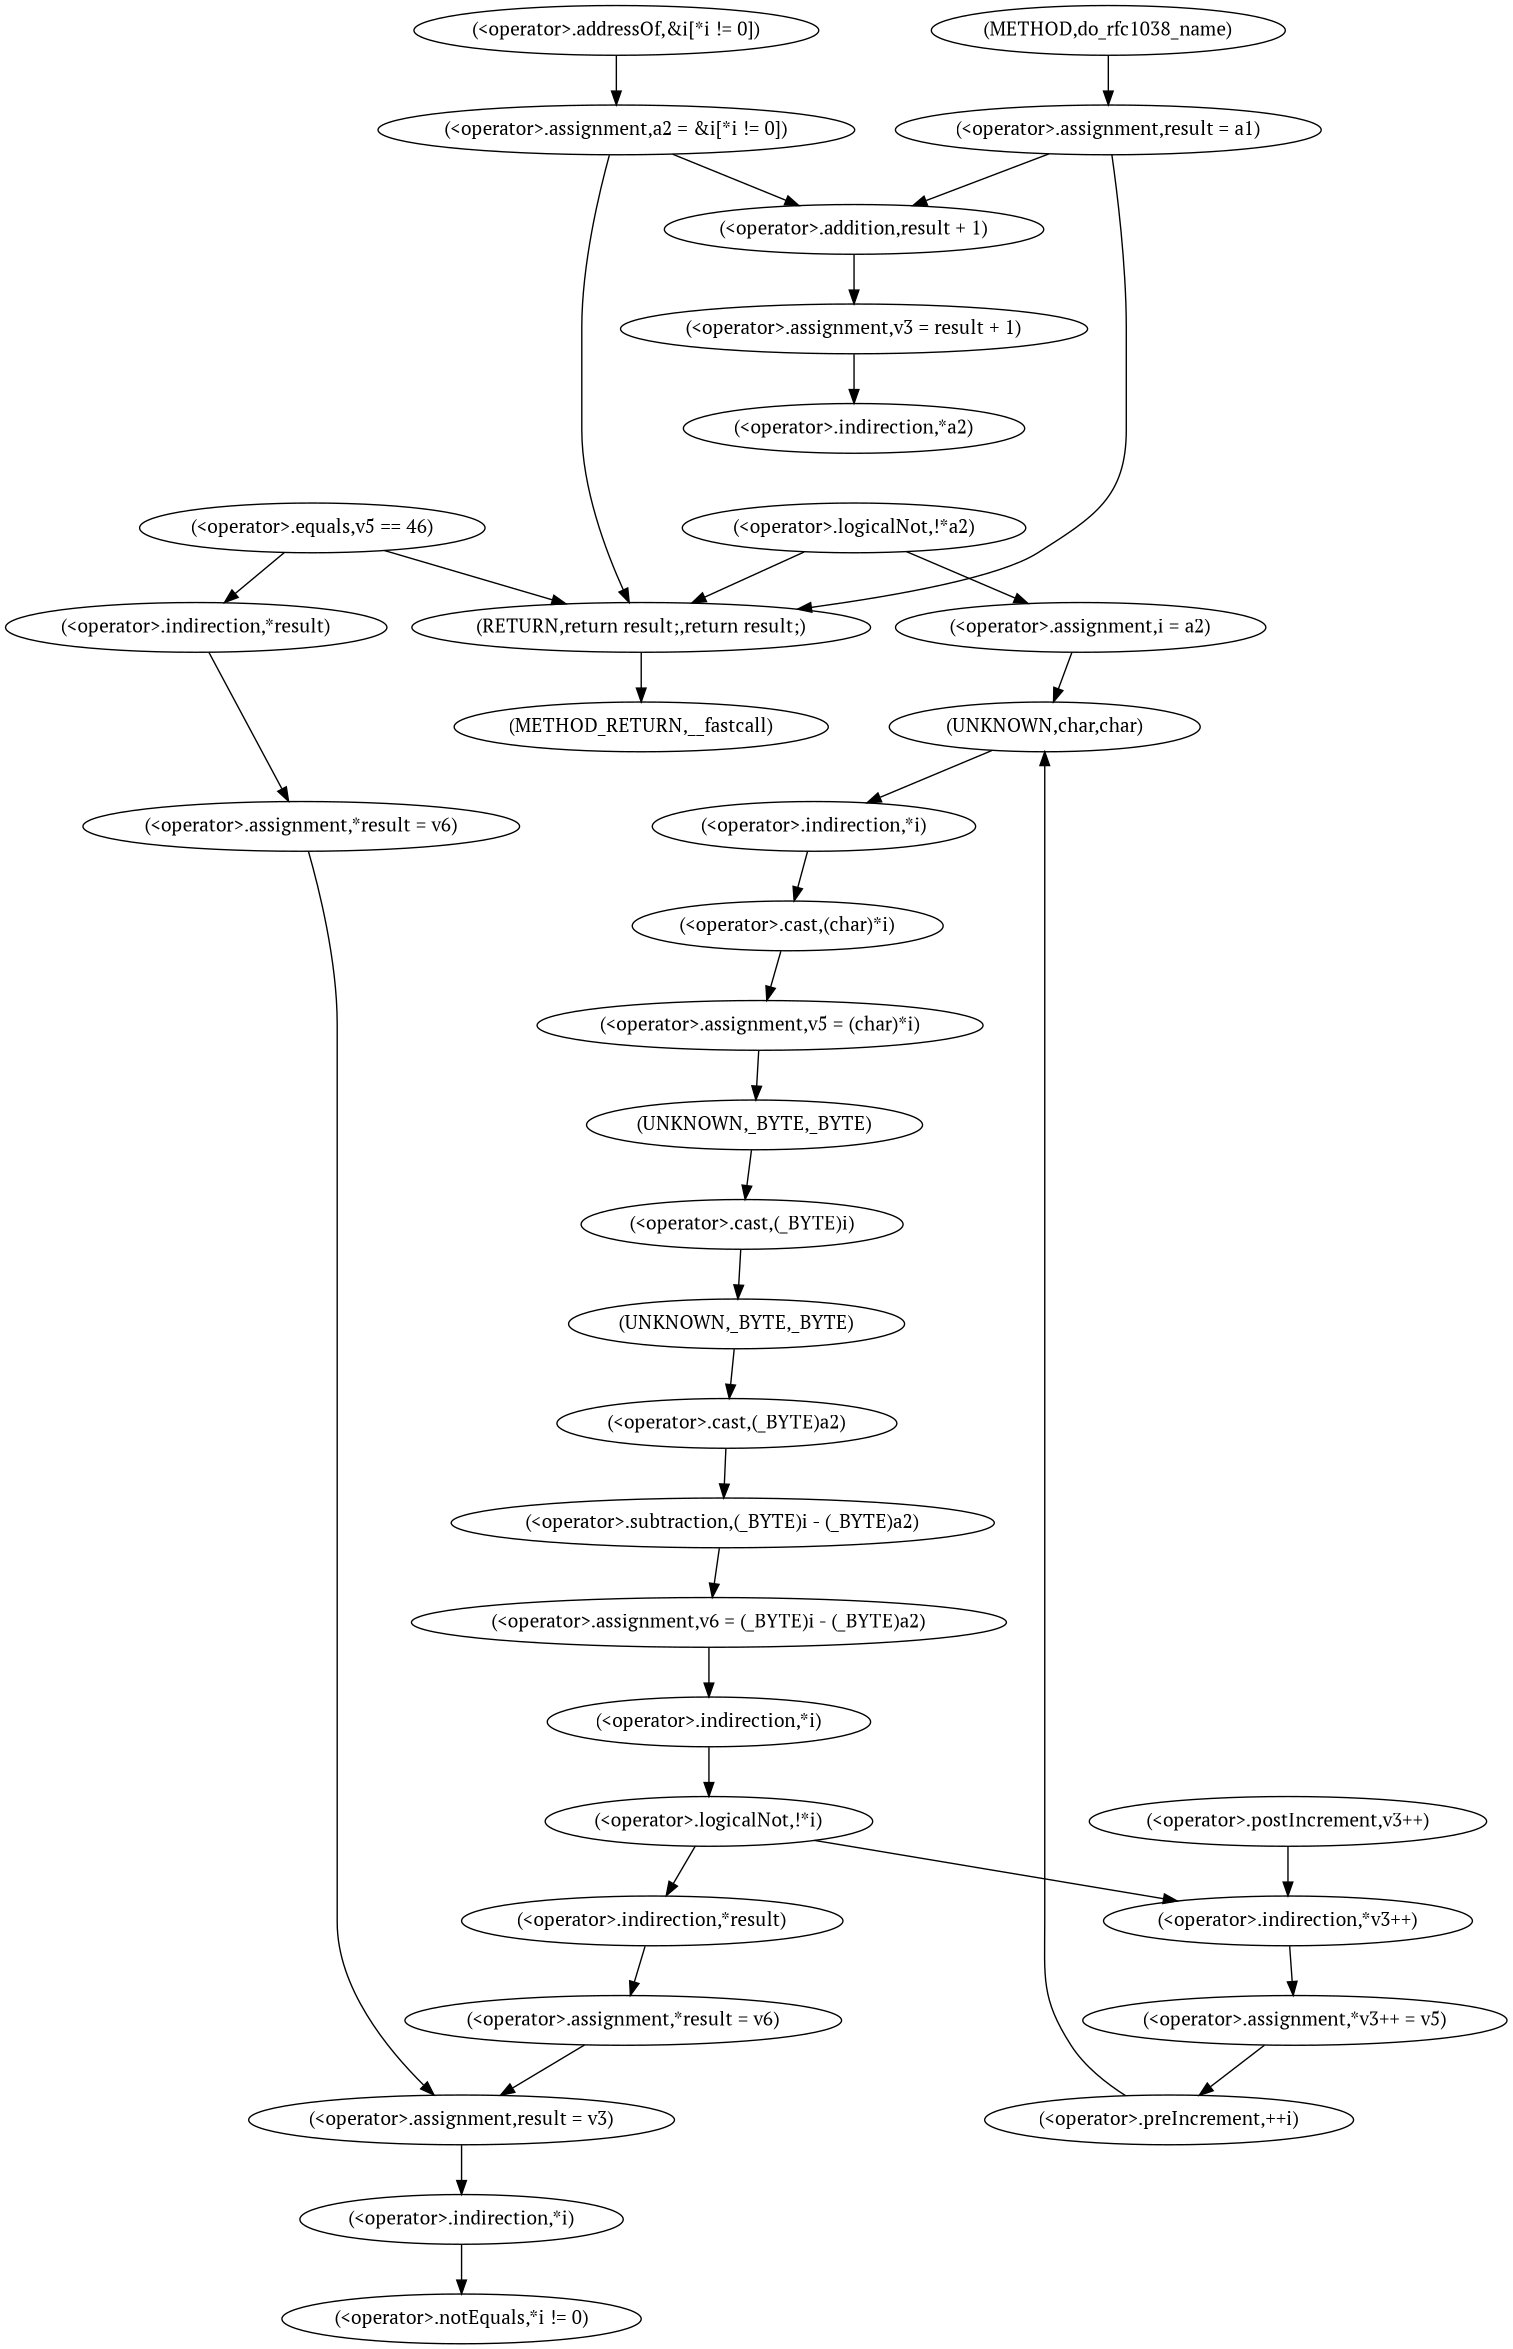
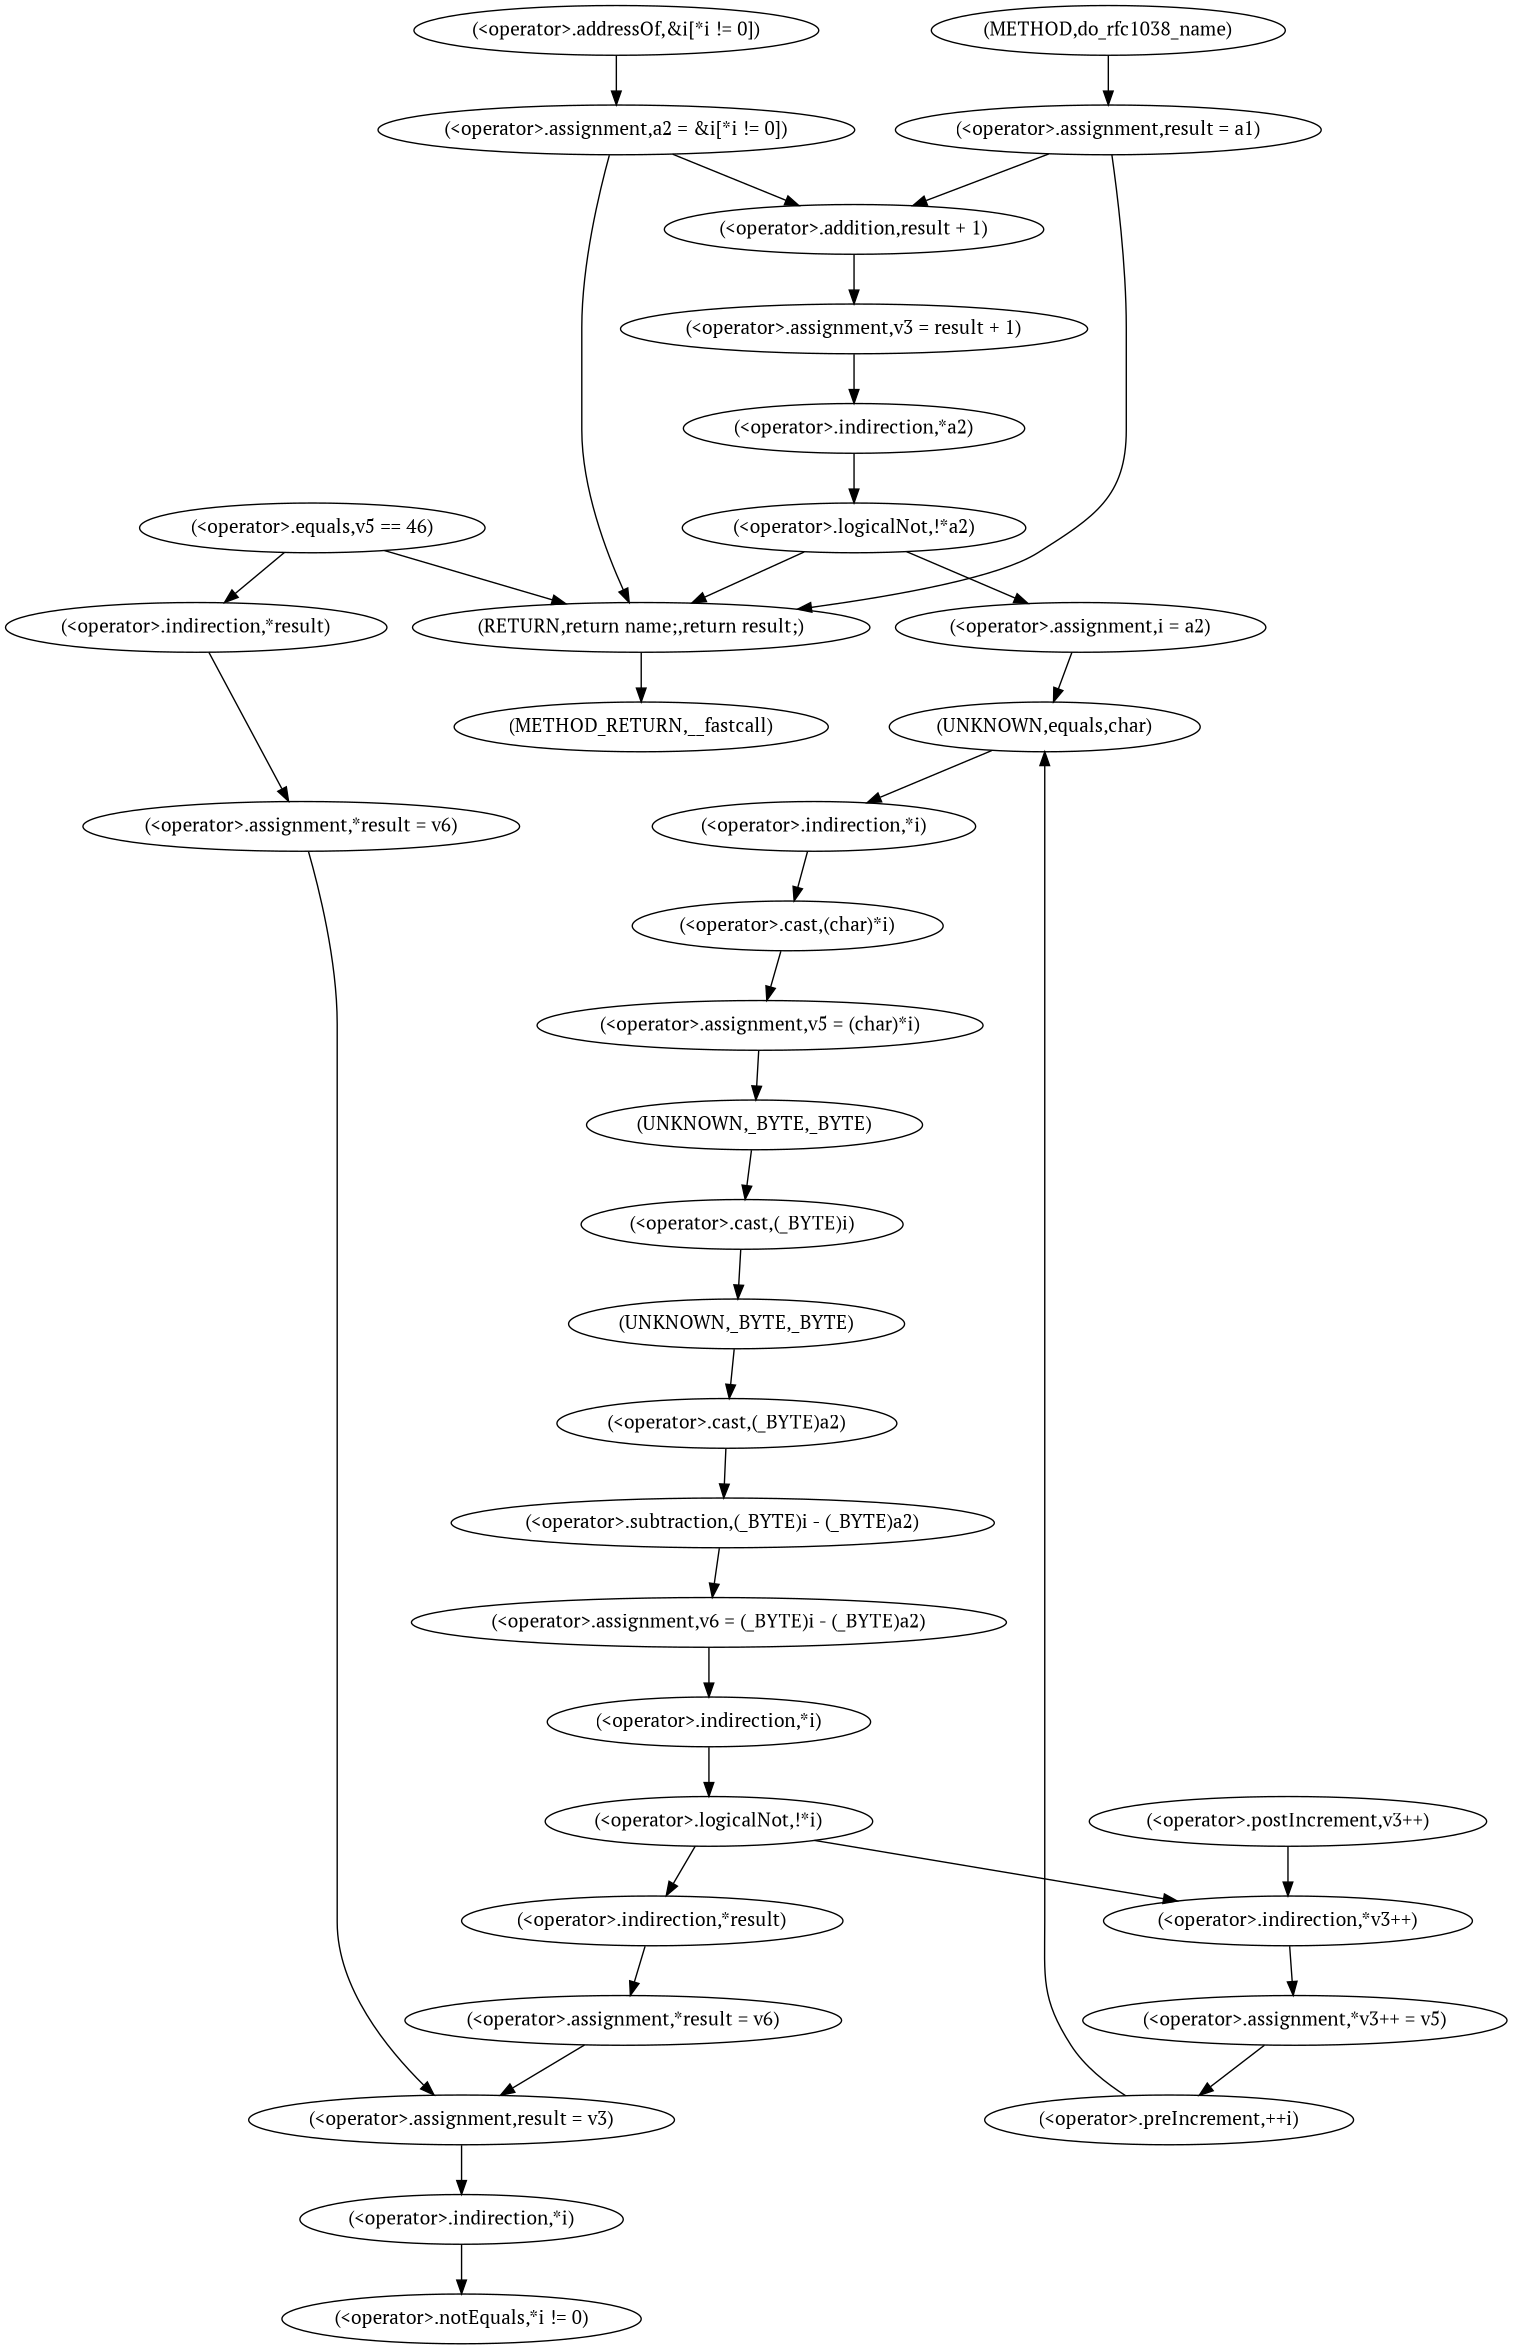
none -> (854, 471)
(641, 627) -> (641, 627)
(1045, 727) -> (1045, 727)
